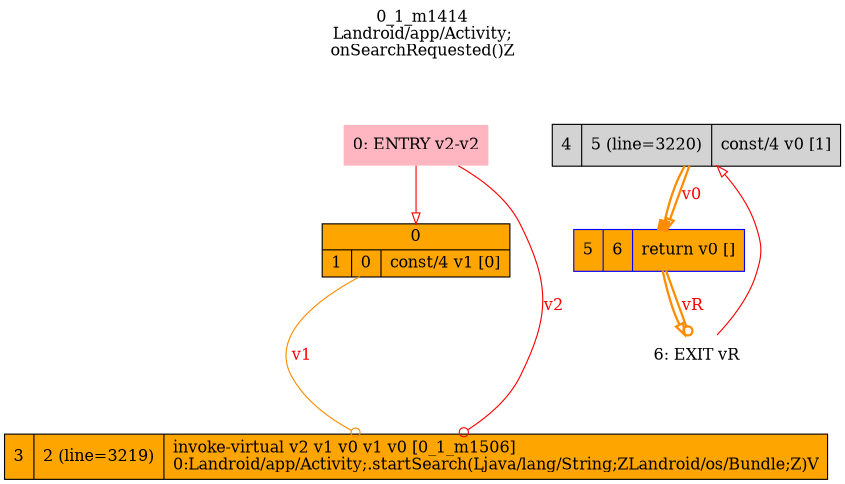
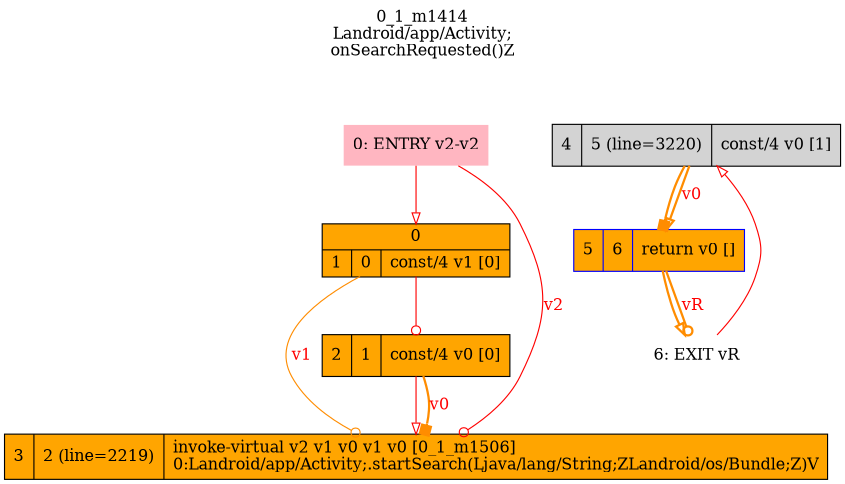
none -> (416, 356)
(99, 456) -> (99, 456)
